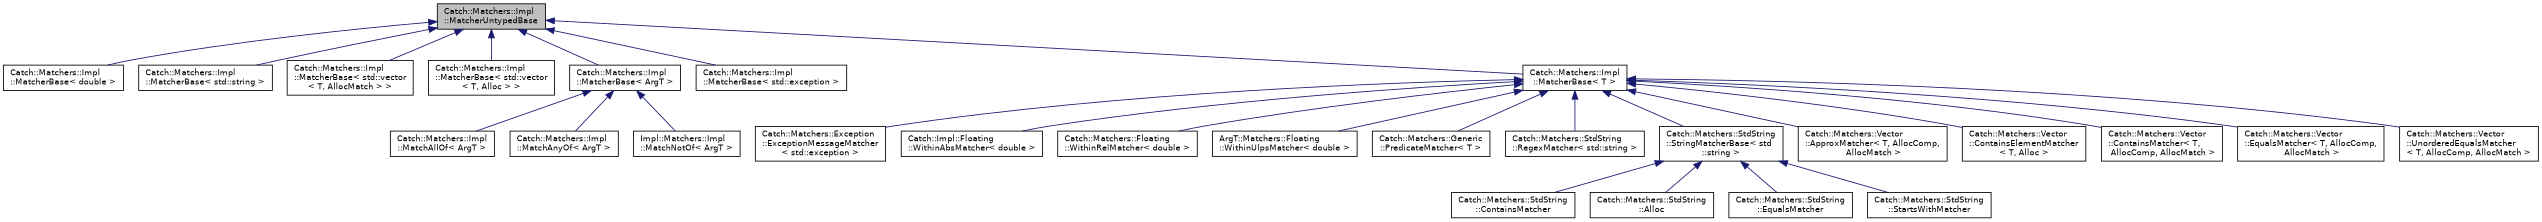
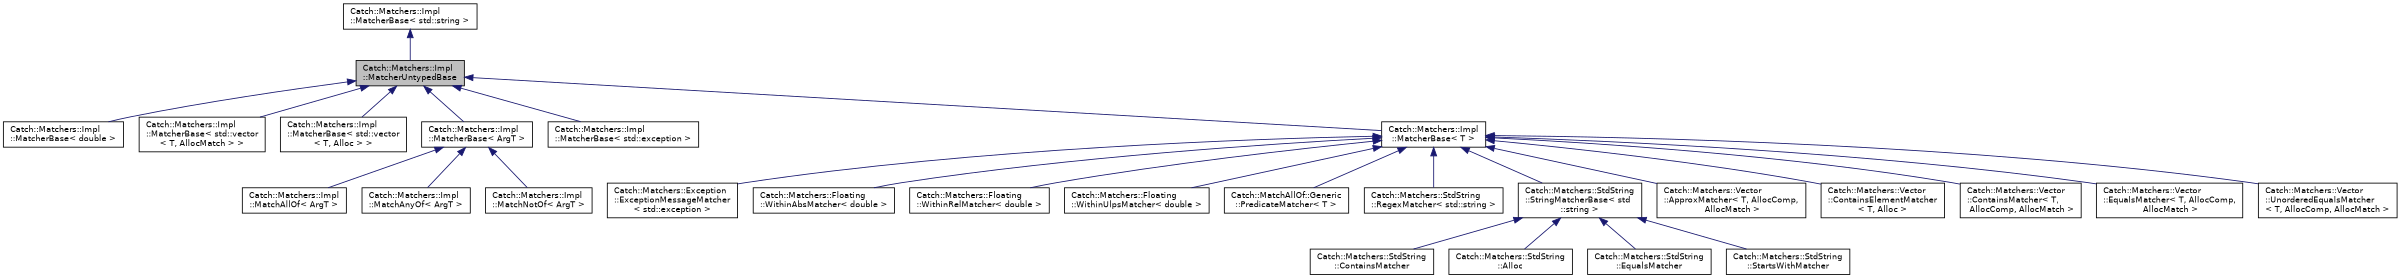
(343, 47) -> (410, 49)
(687, 144) -> (539, 200)
(972, 144) -> (824, 200)
(1285, 144) -> (1137, 200)
(1431, 144) -> (1287, 200)
